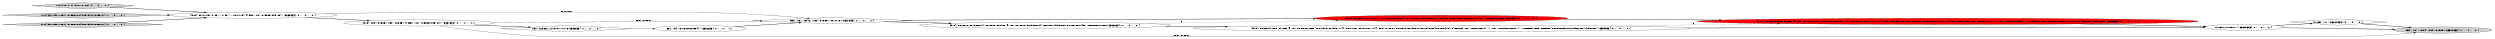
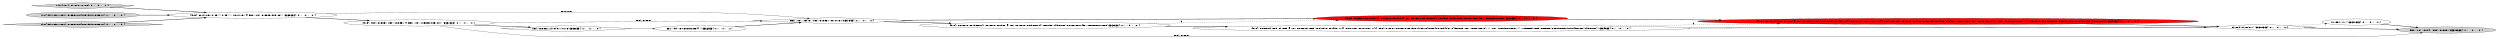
(83, 15) -> (83, 15)
(2338, 22) -> (2356, 22)
(2293, 25) -> (2307, 25)
(2244, 27) -> (2260, 27)
